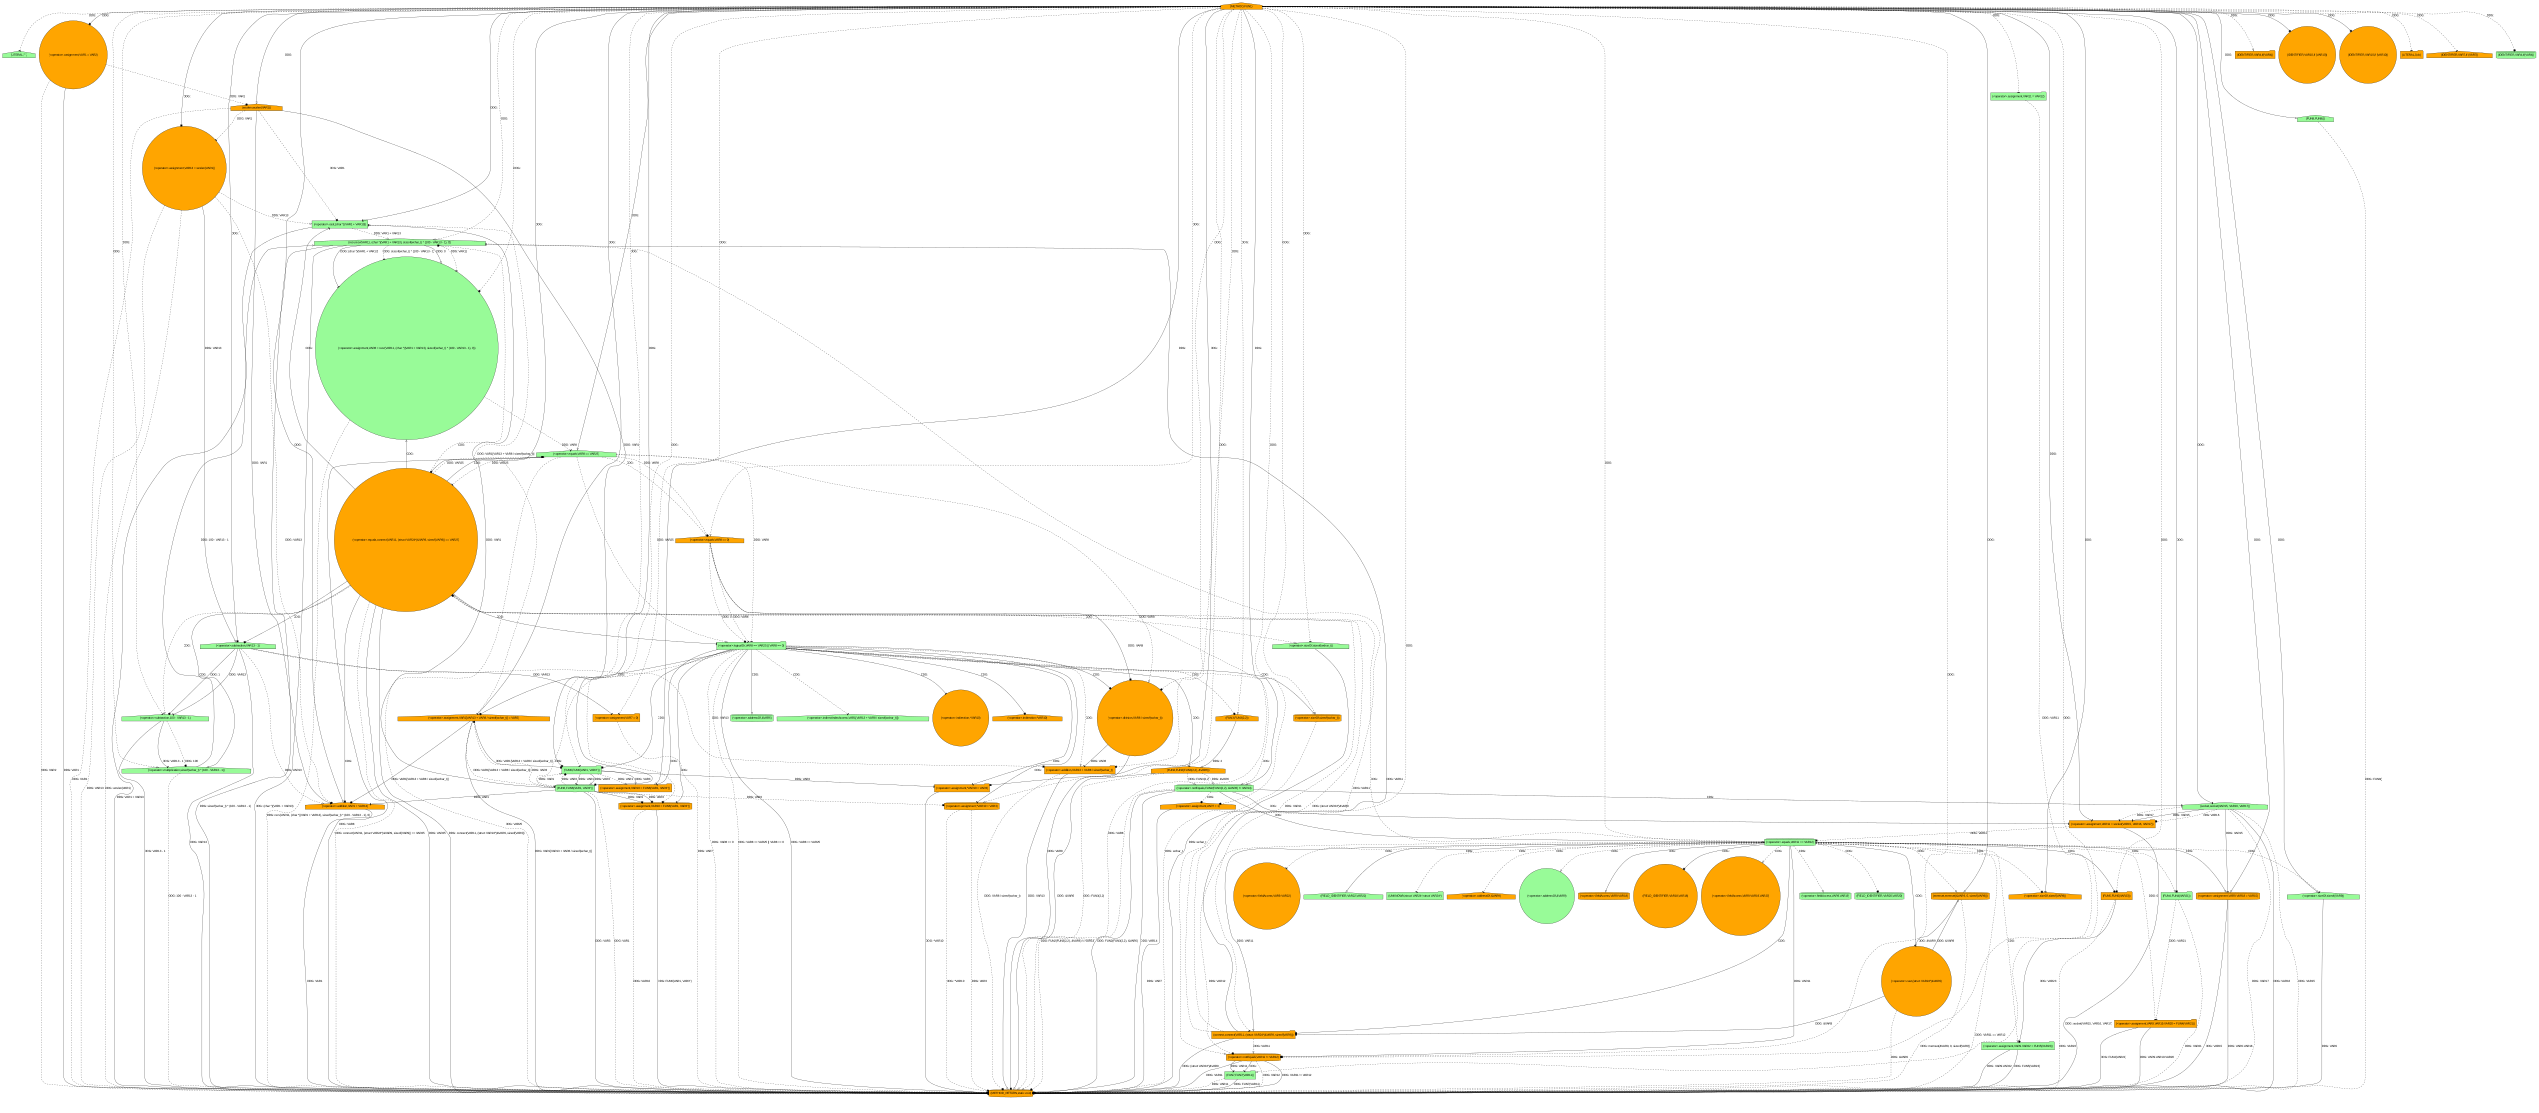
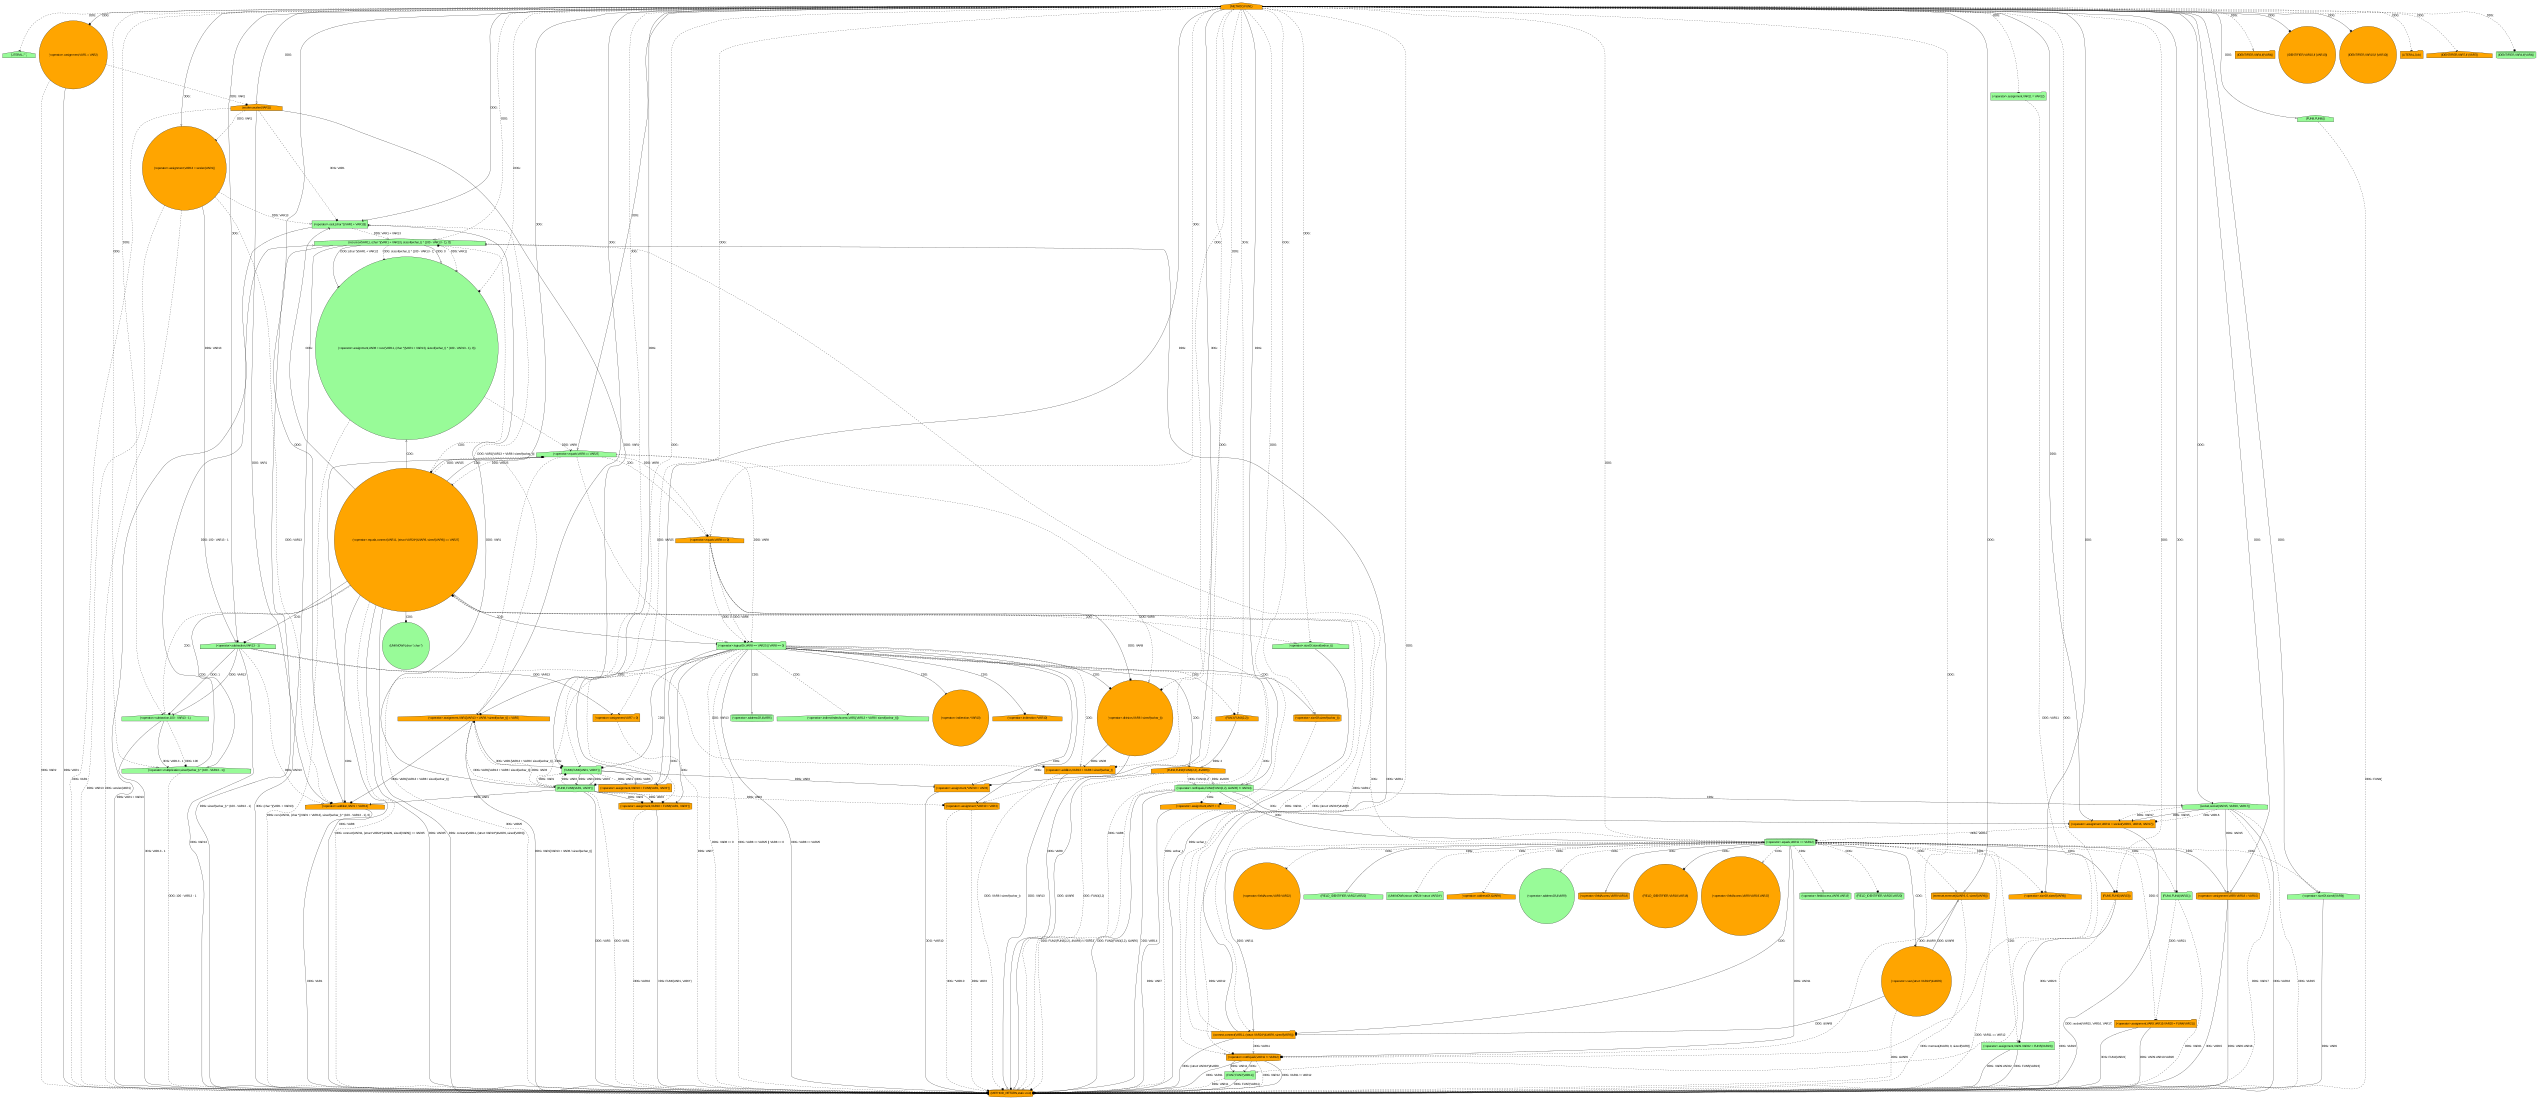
(660, 7) -> (660, 7)
none -> (406, 646)
